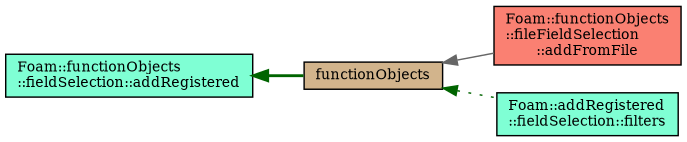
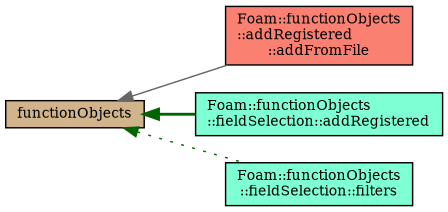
(588, 36) -> (319, 36)
(286, 76) -> (177, 114)
(588, 114) -> (319, 184)
